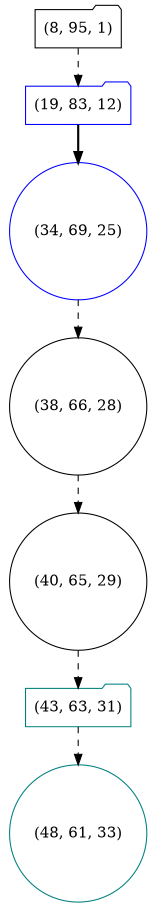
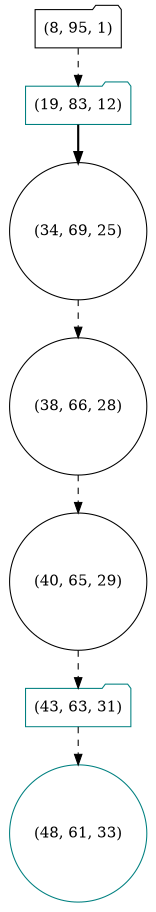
(78, 105) -> (78, 105)
(78, 231) -> (78, 231)
